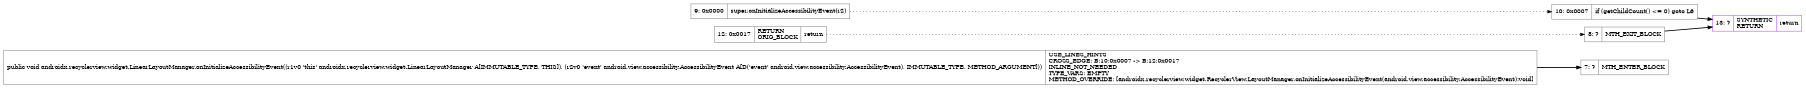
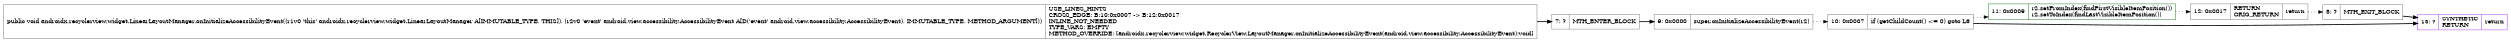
none -> (2082, 12)
none -> (1645, 22)
(778, 37) -> (2256, 15)
